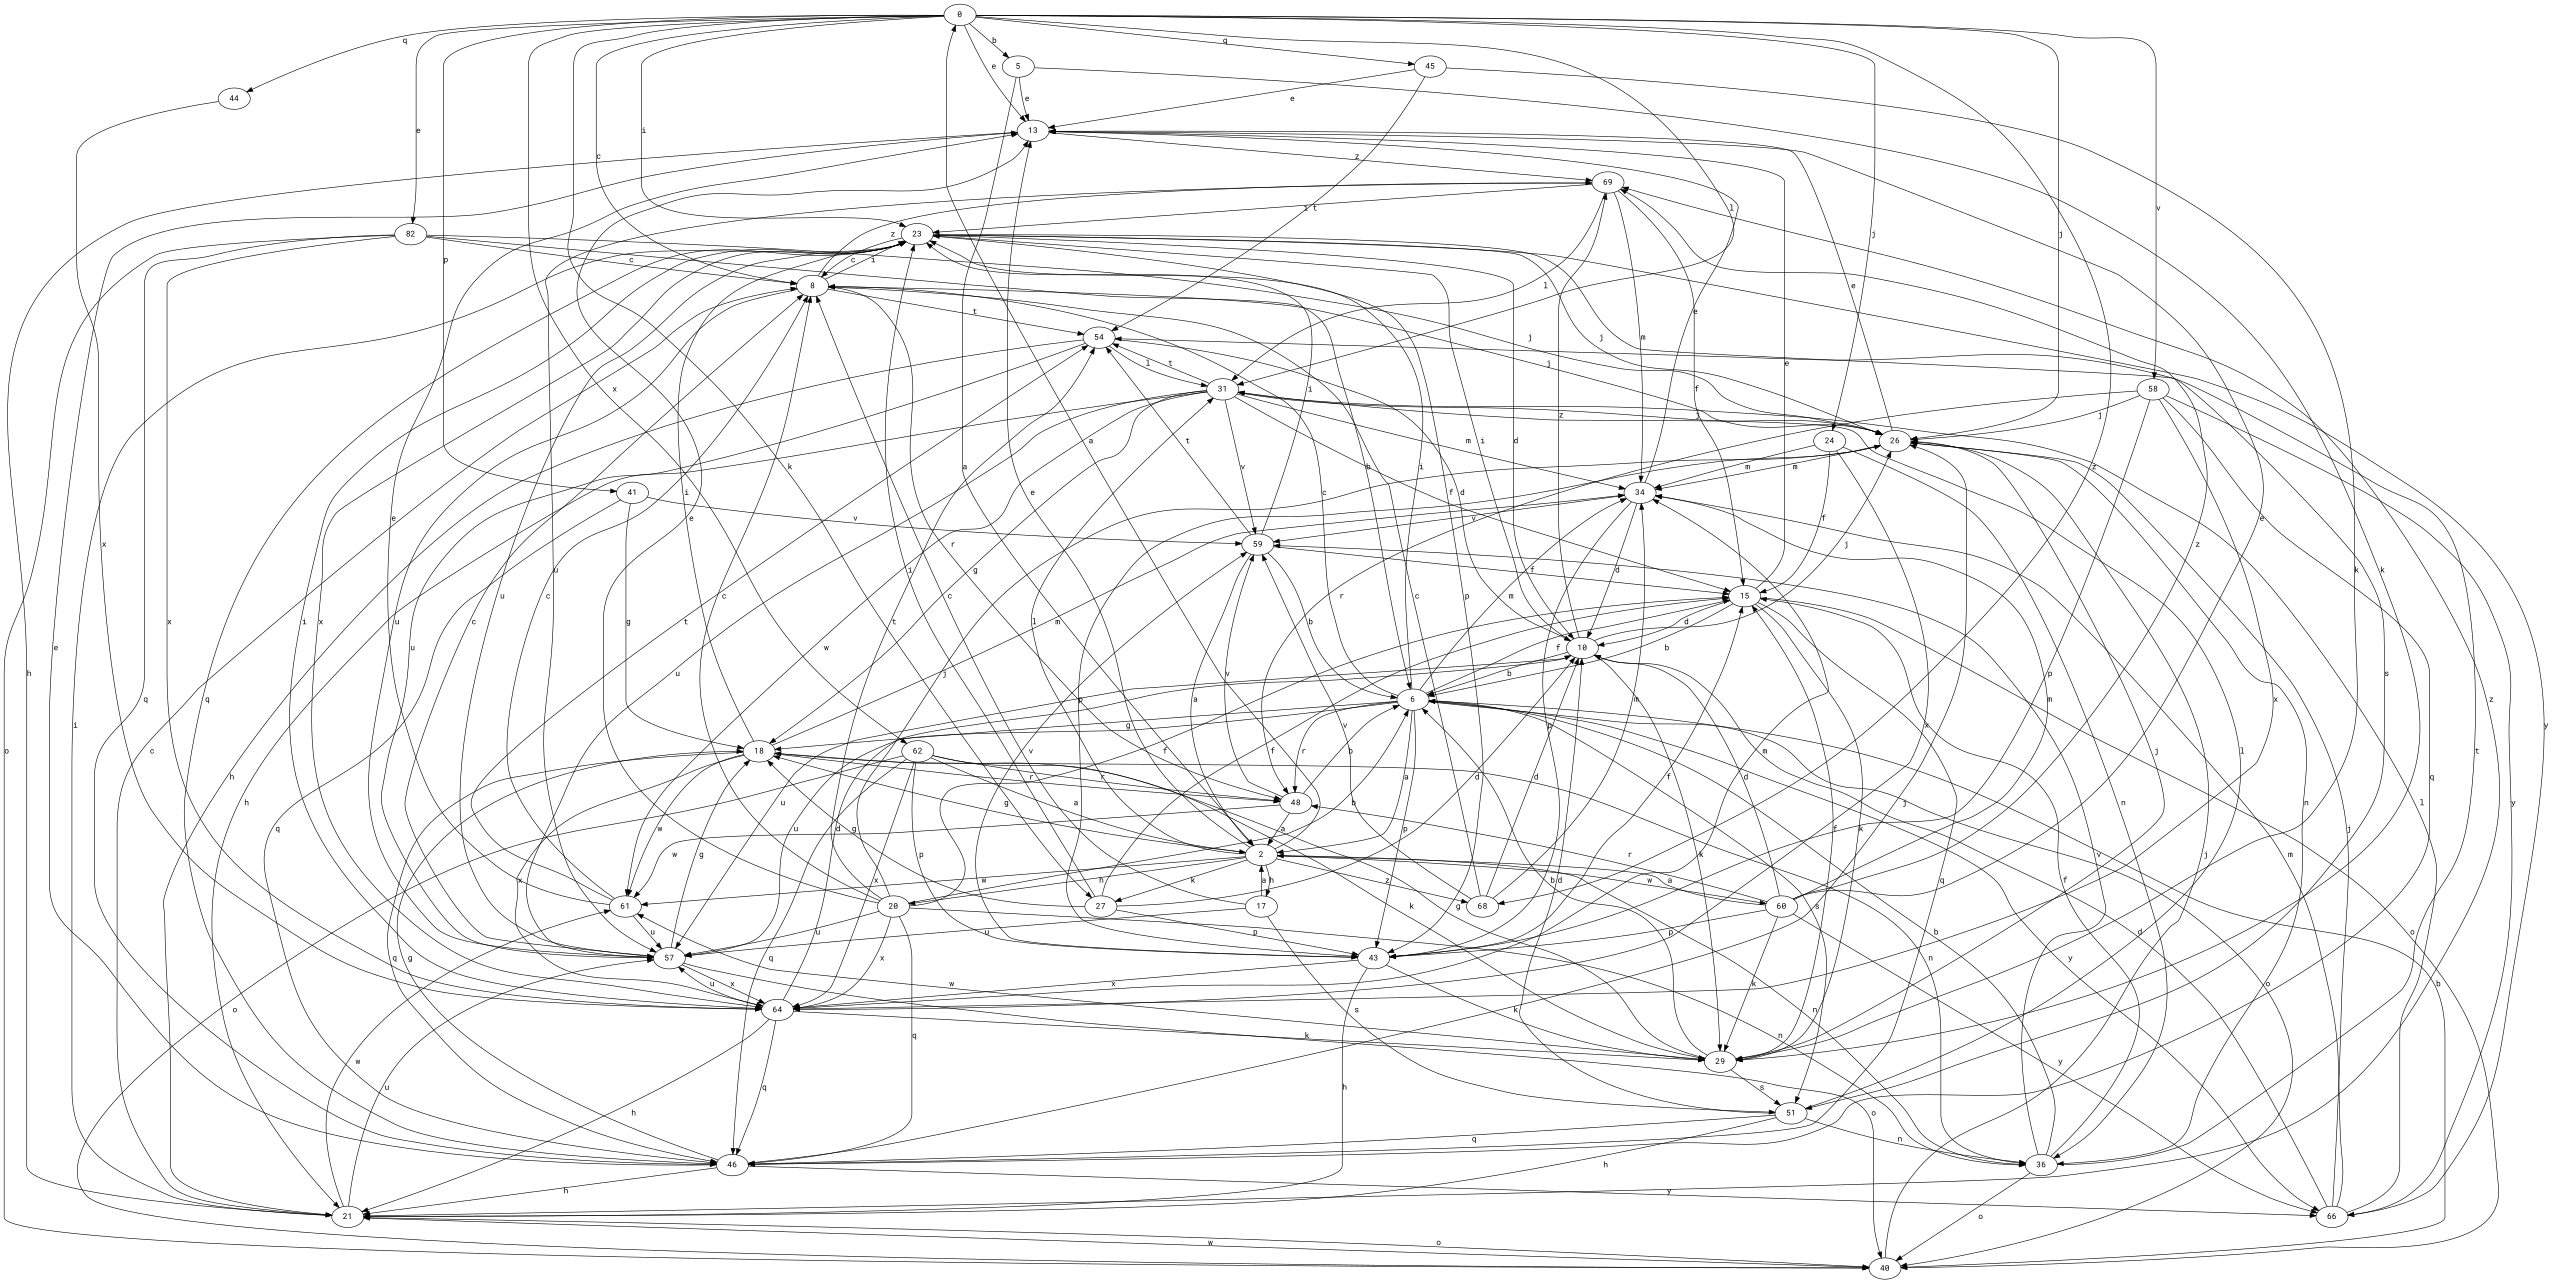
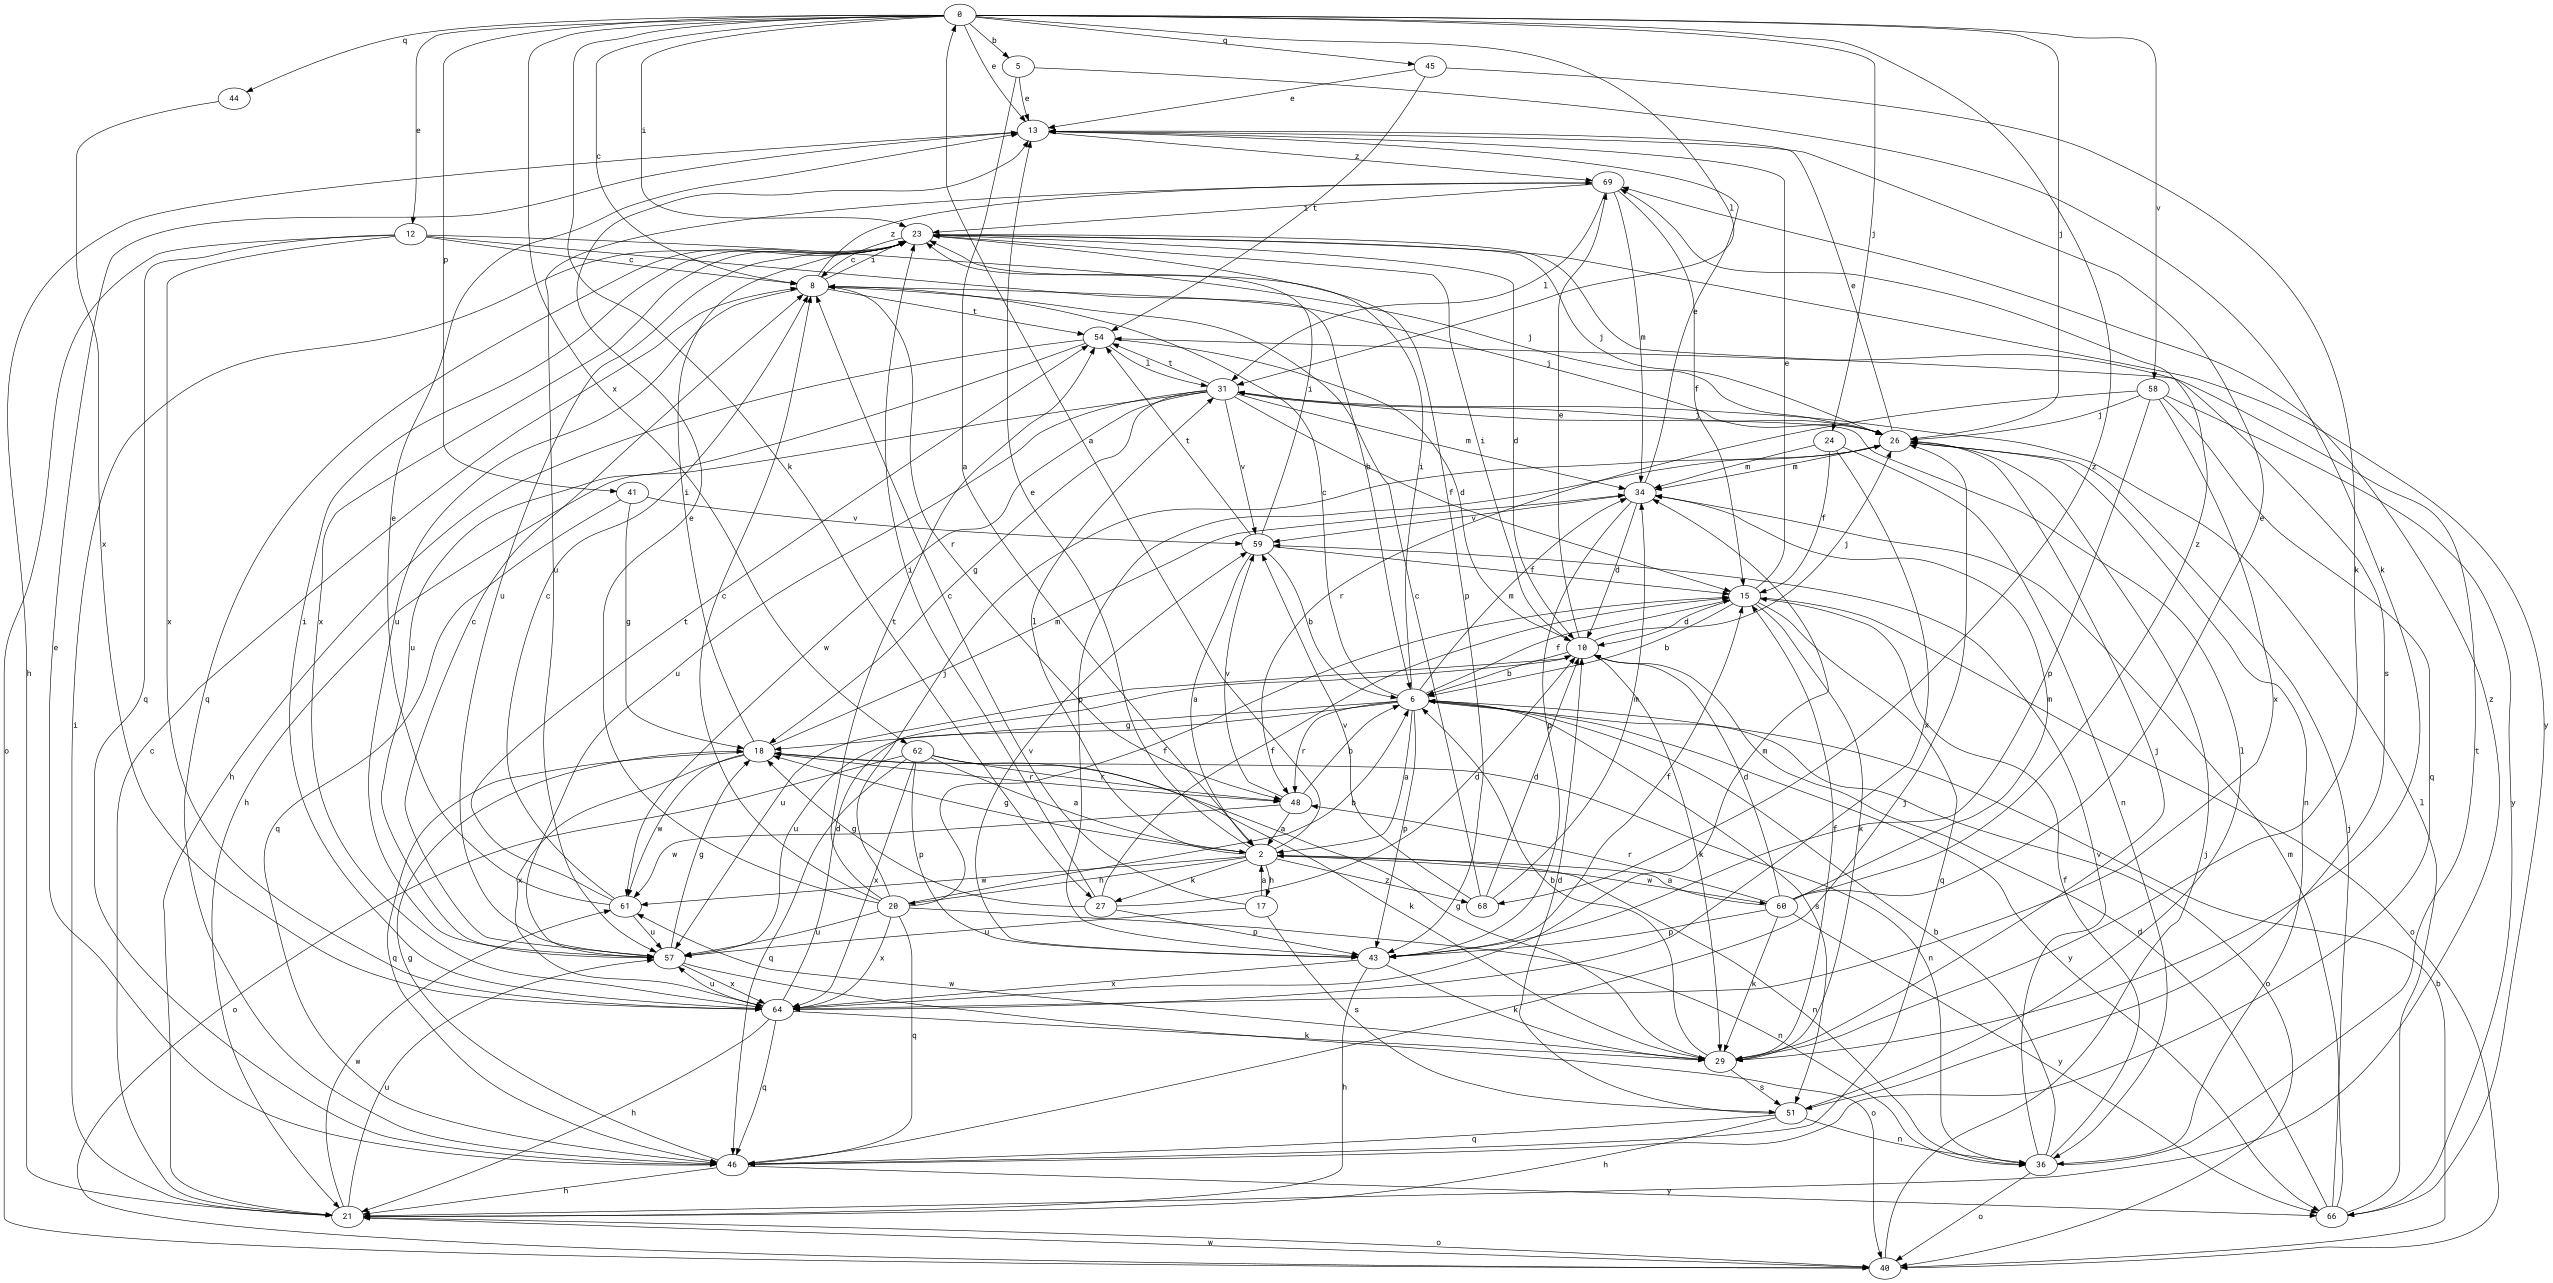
(411, 234) -> (411, 234)
(1561, 415) -> (1561, 415)
